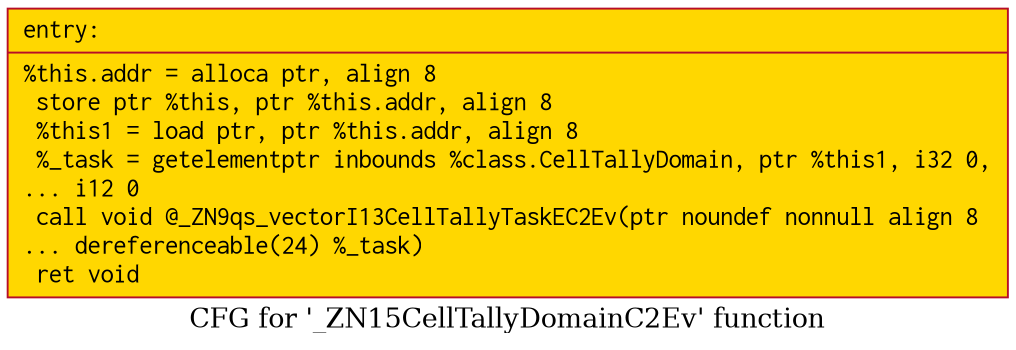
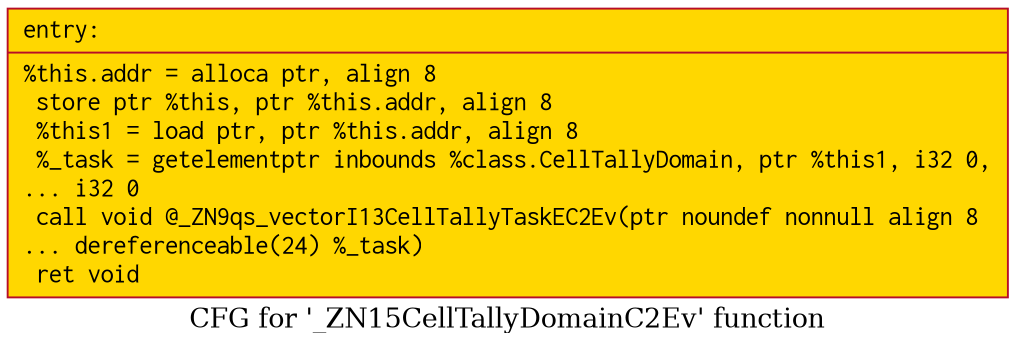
(81, 188) -> (81, 188)
